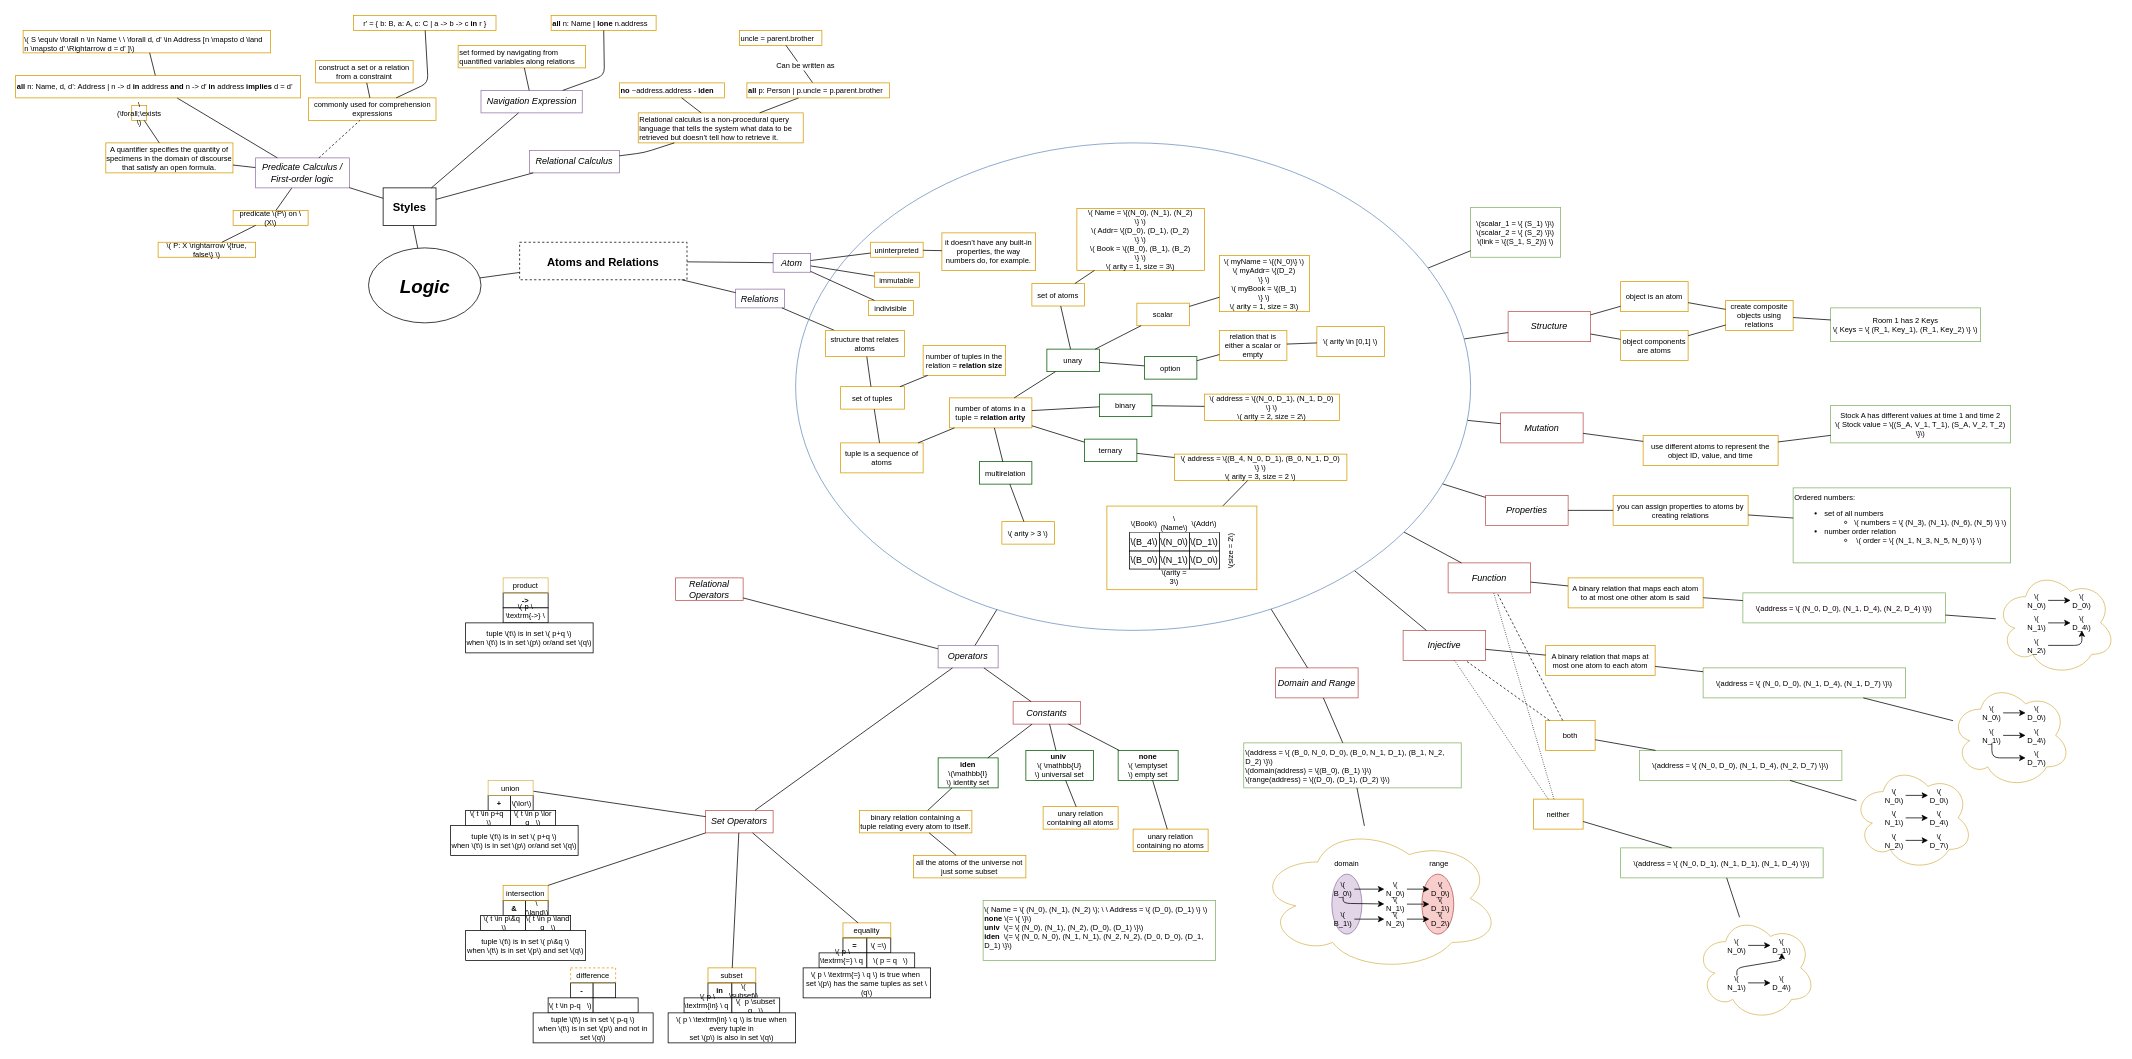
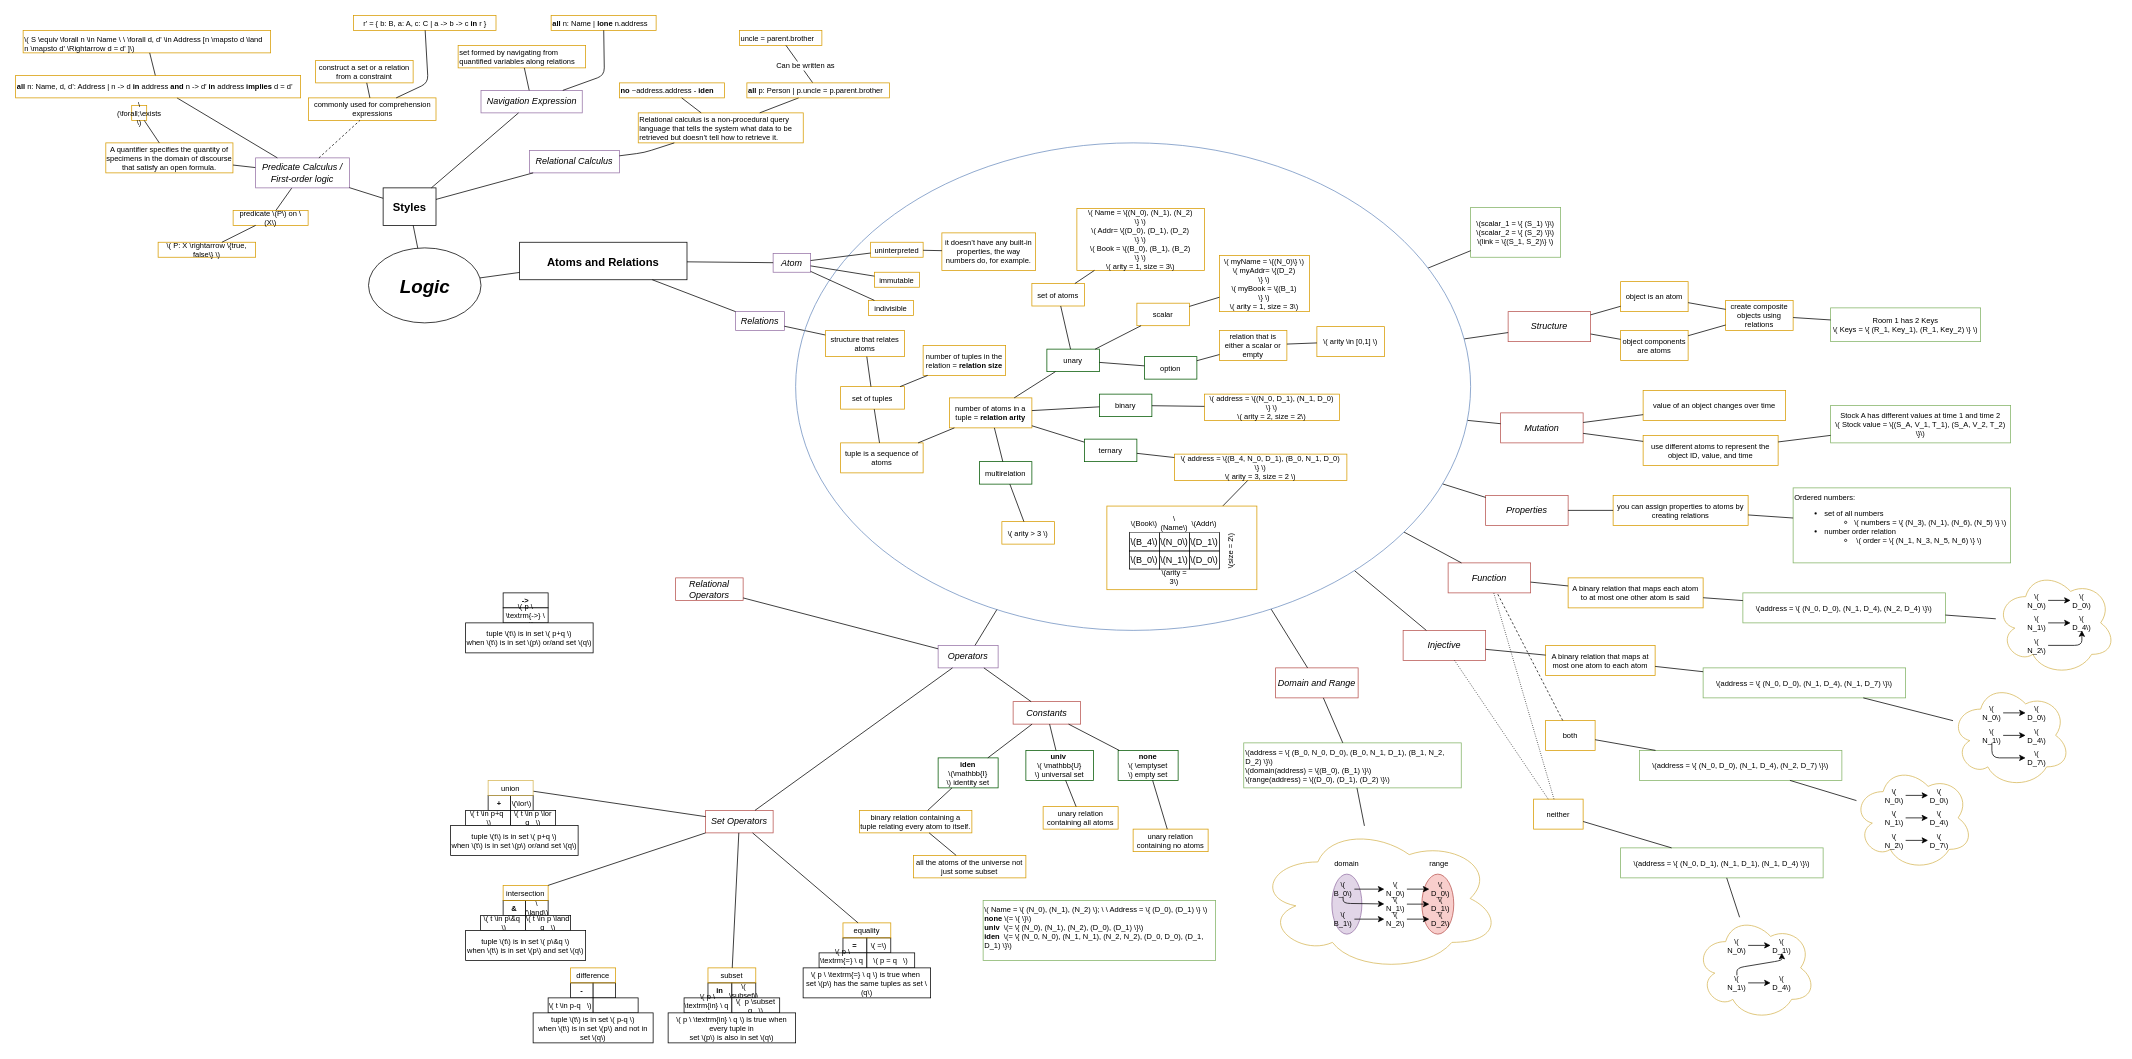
(603, 261) -> (603, 261)
(760, 299) -> (760, 321)
none -> (1714, 405)
none -> (1613, 419)
(525, 585) -> none
(1508, 691) -> none
(593, 975) -> (593, 975)
